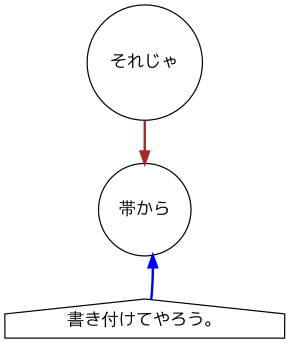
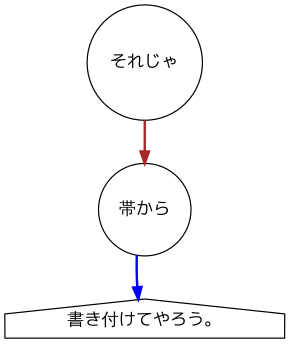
(152, 283) -> (137, 271)
